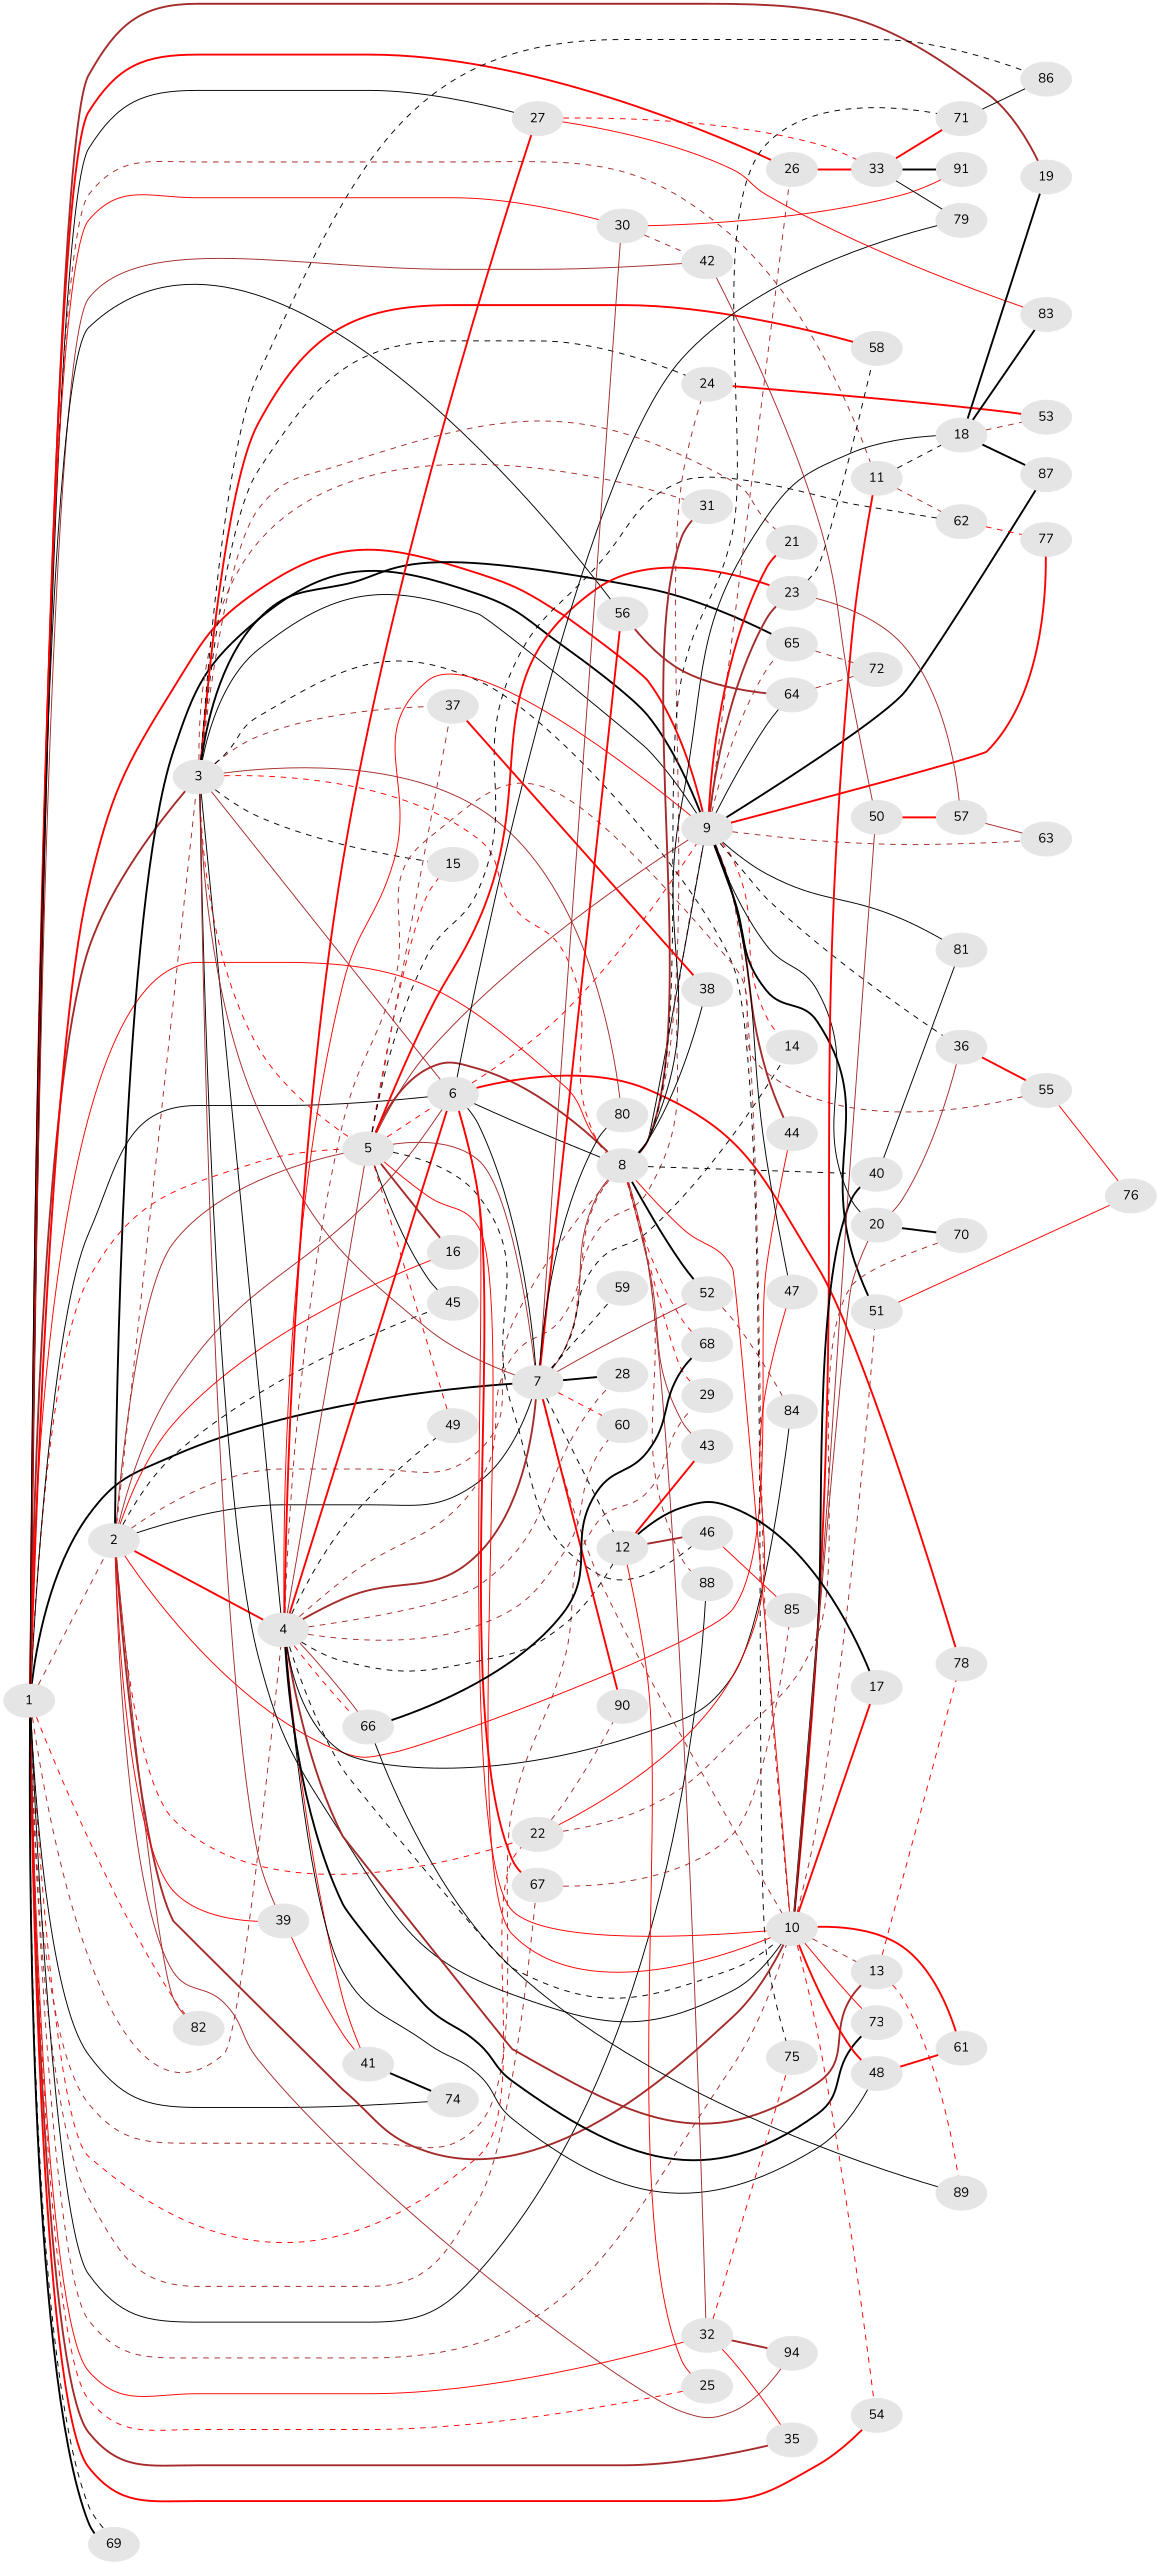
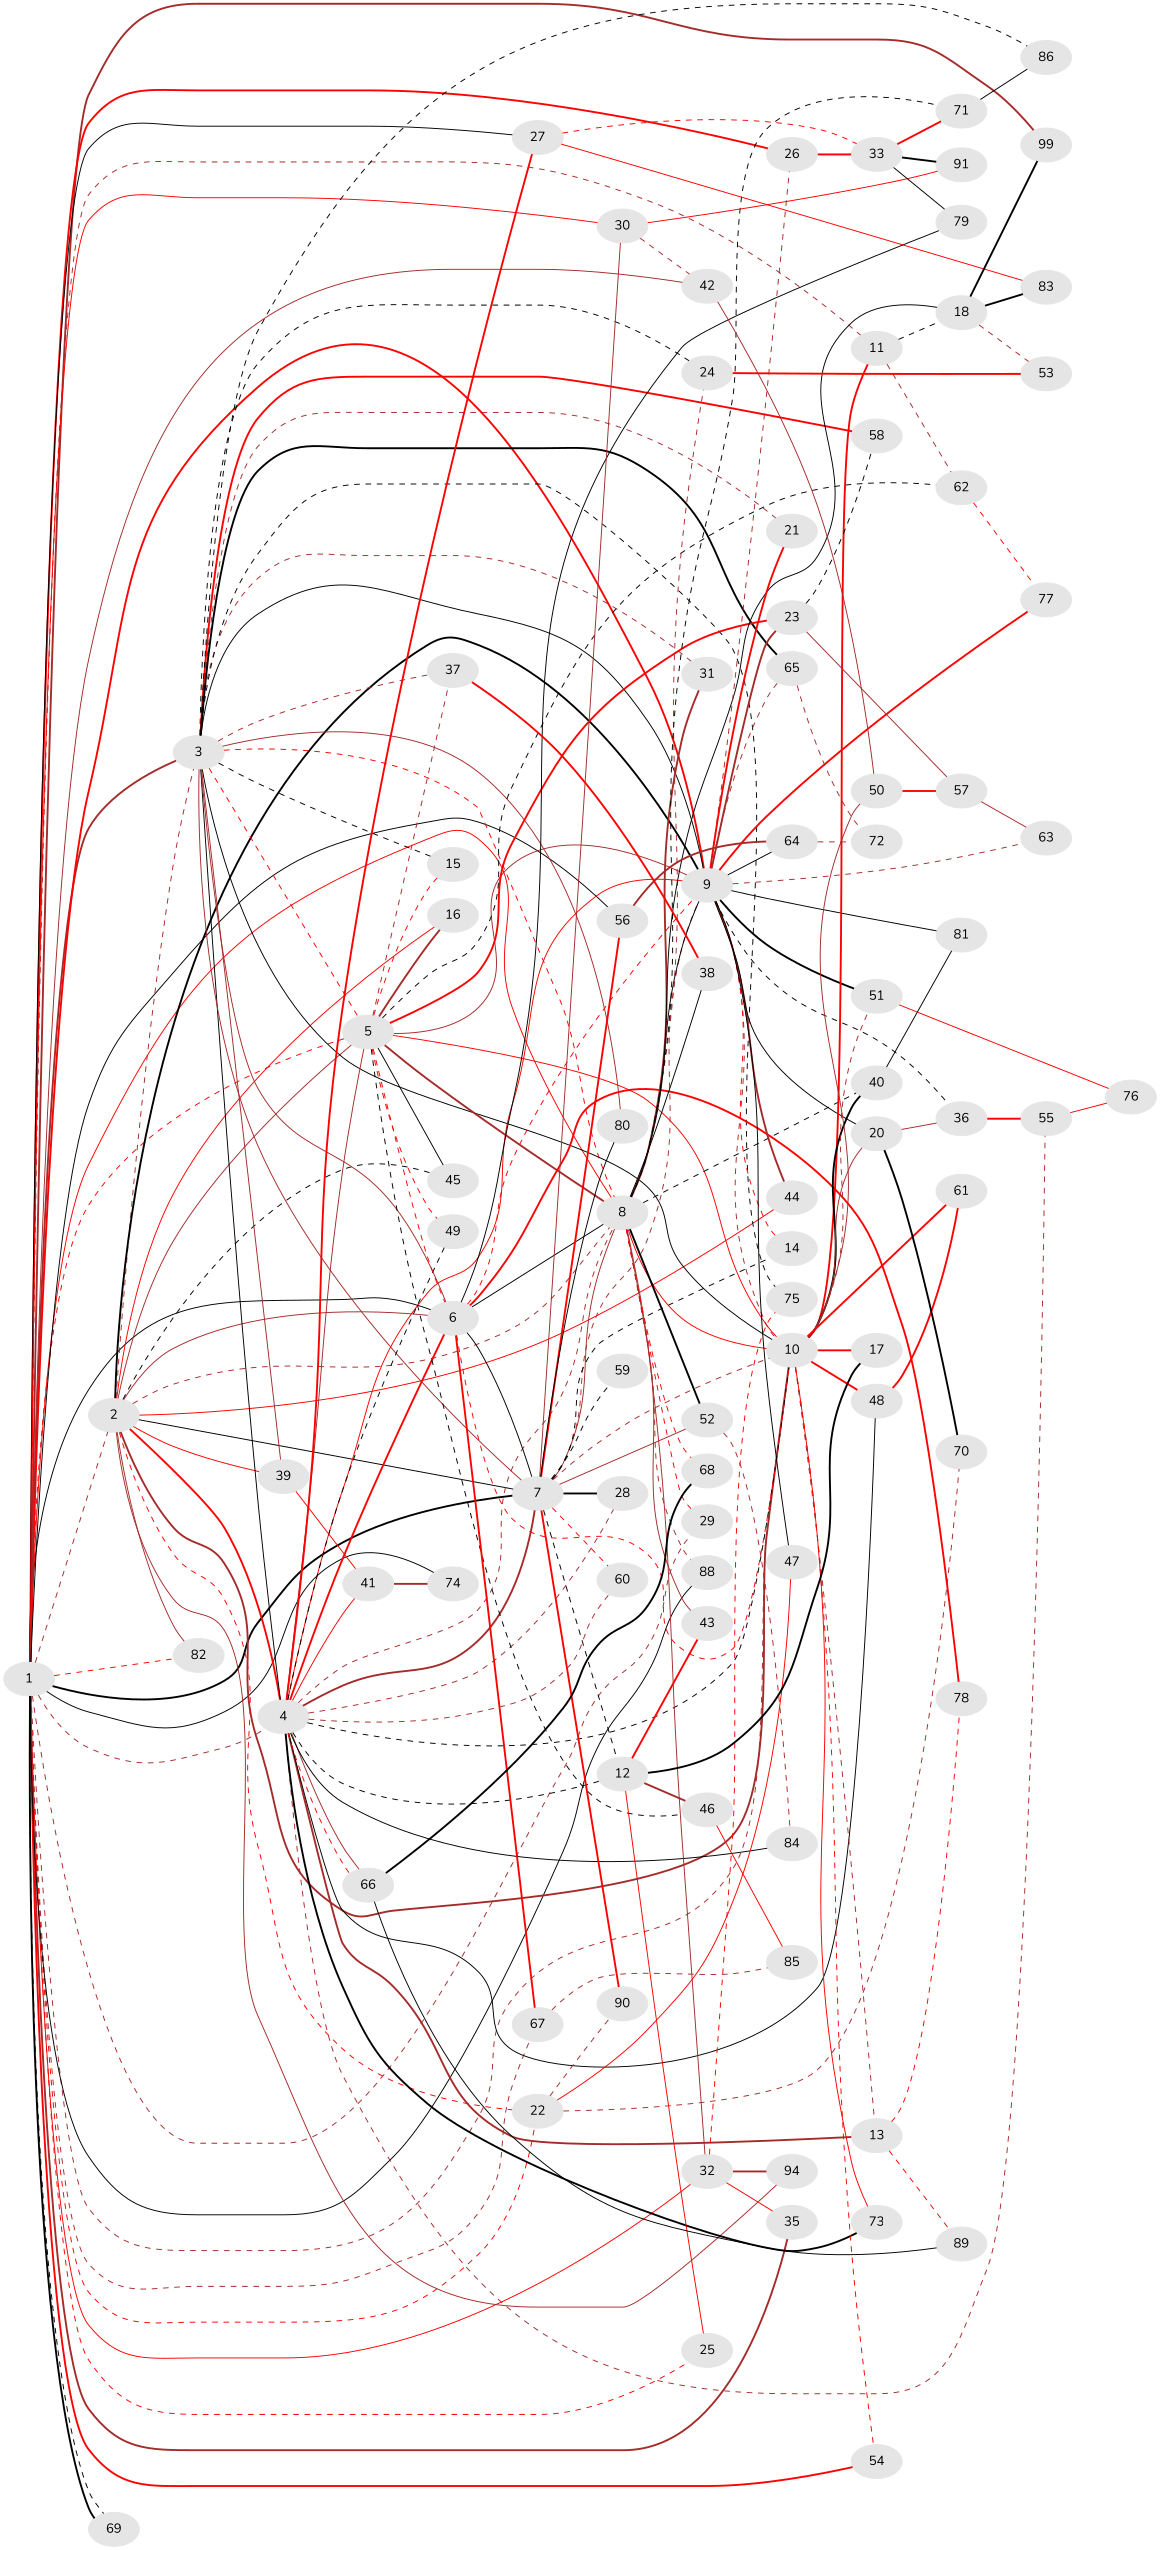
(1046, 177) -> (1046, 145)
(1046, 475) -> none
(499, 1195) -> none
(480, 1641) -> (657, 1567)
(411, 2082) -> (411, 1584)
